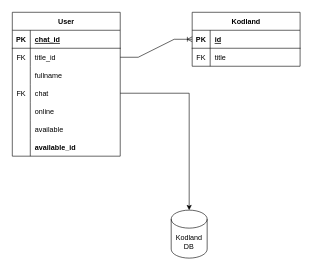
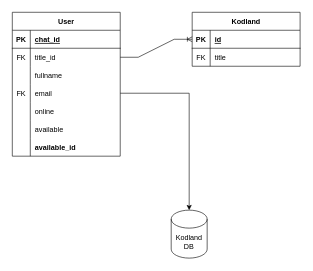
(43, 94) -> (43, 94)
